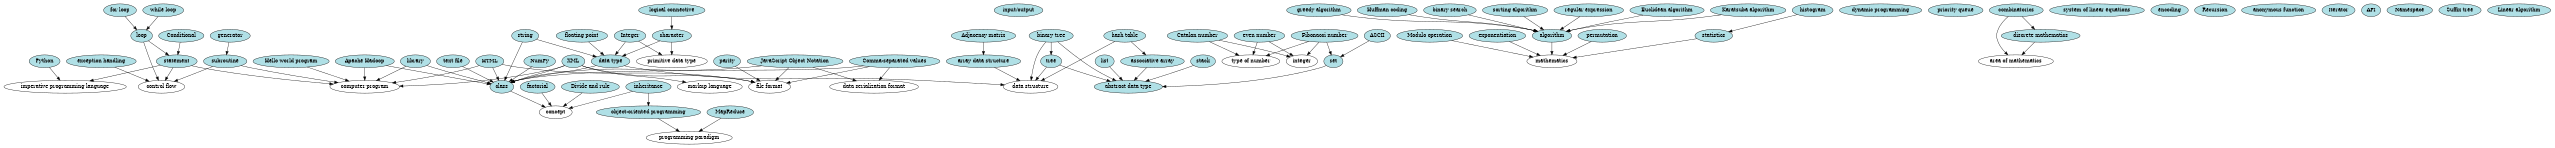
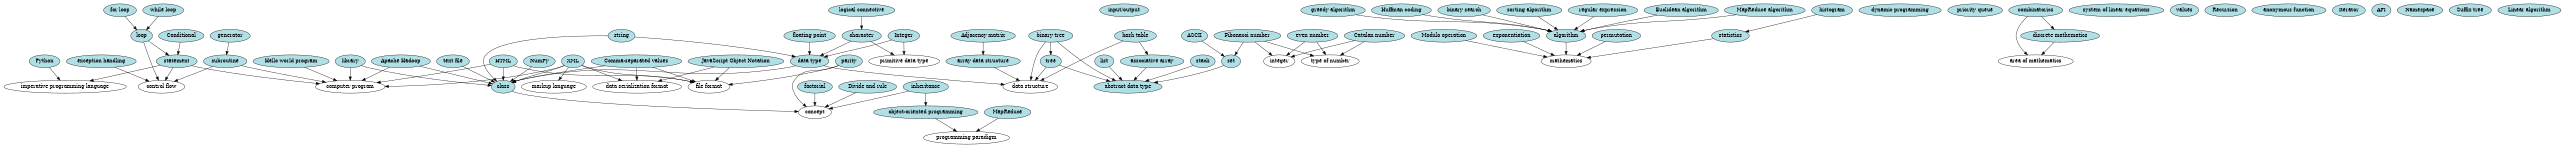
(1748, 10) -> (1765, 10)
(2170, 10) -> (2184, 10)
(625, 69) -> none
none -> (602, 73)
none -> (797, 77)
